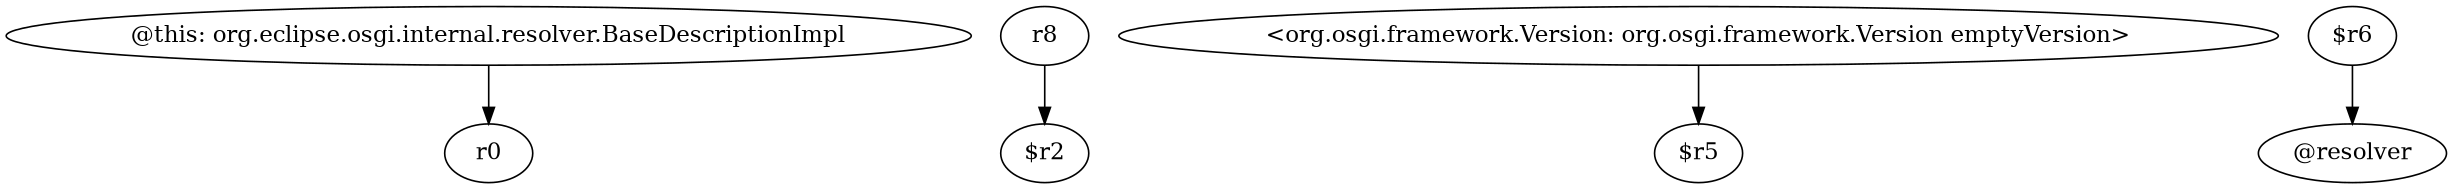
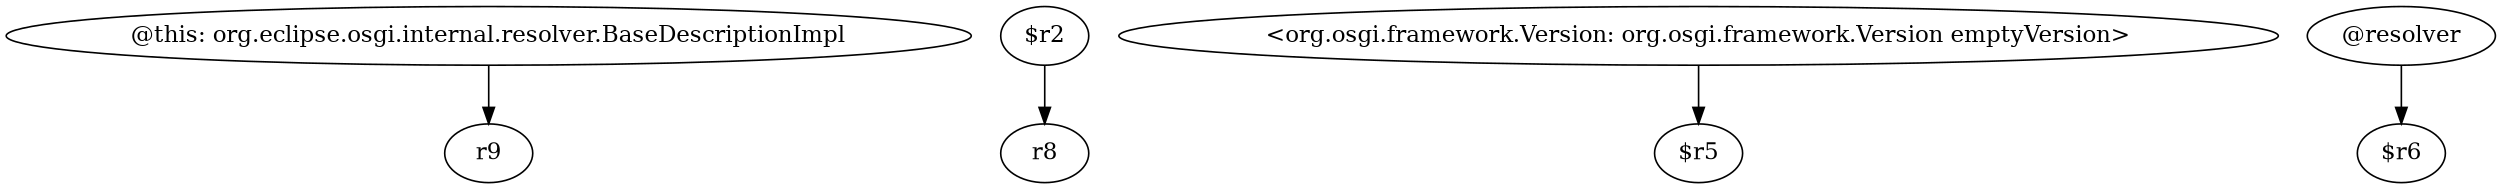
(1045, 87) -> (1045, 87)
(2352, 87) -> (2401, 87)
(489, 153) -> (489, 153)
